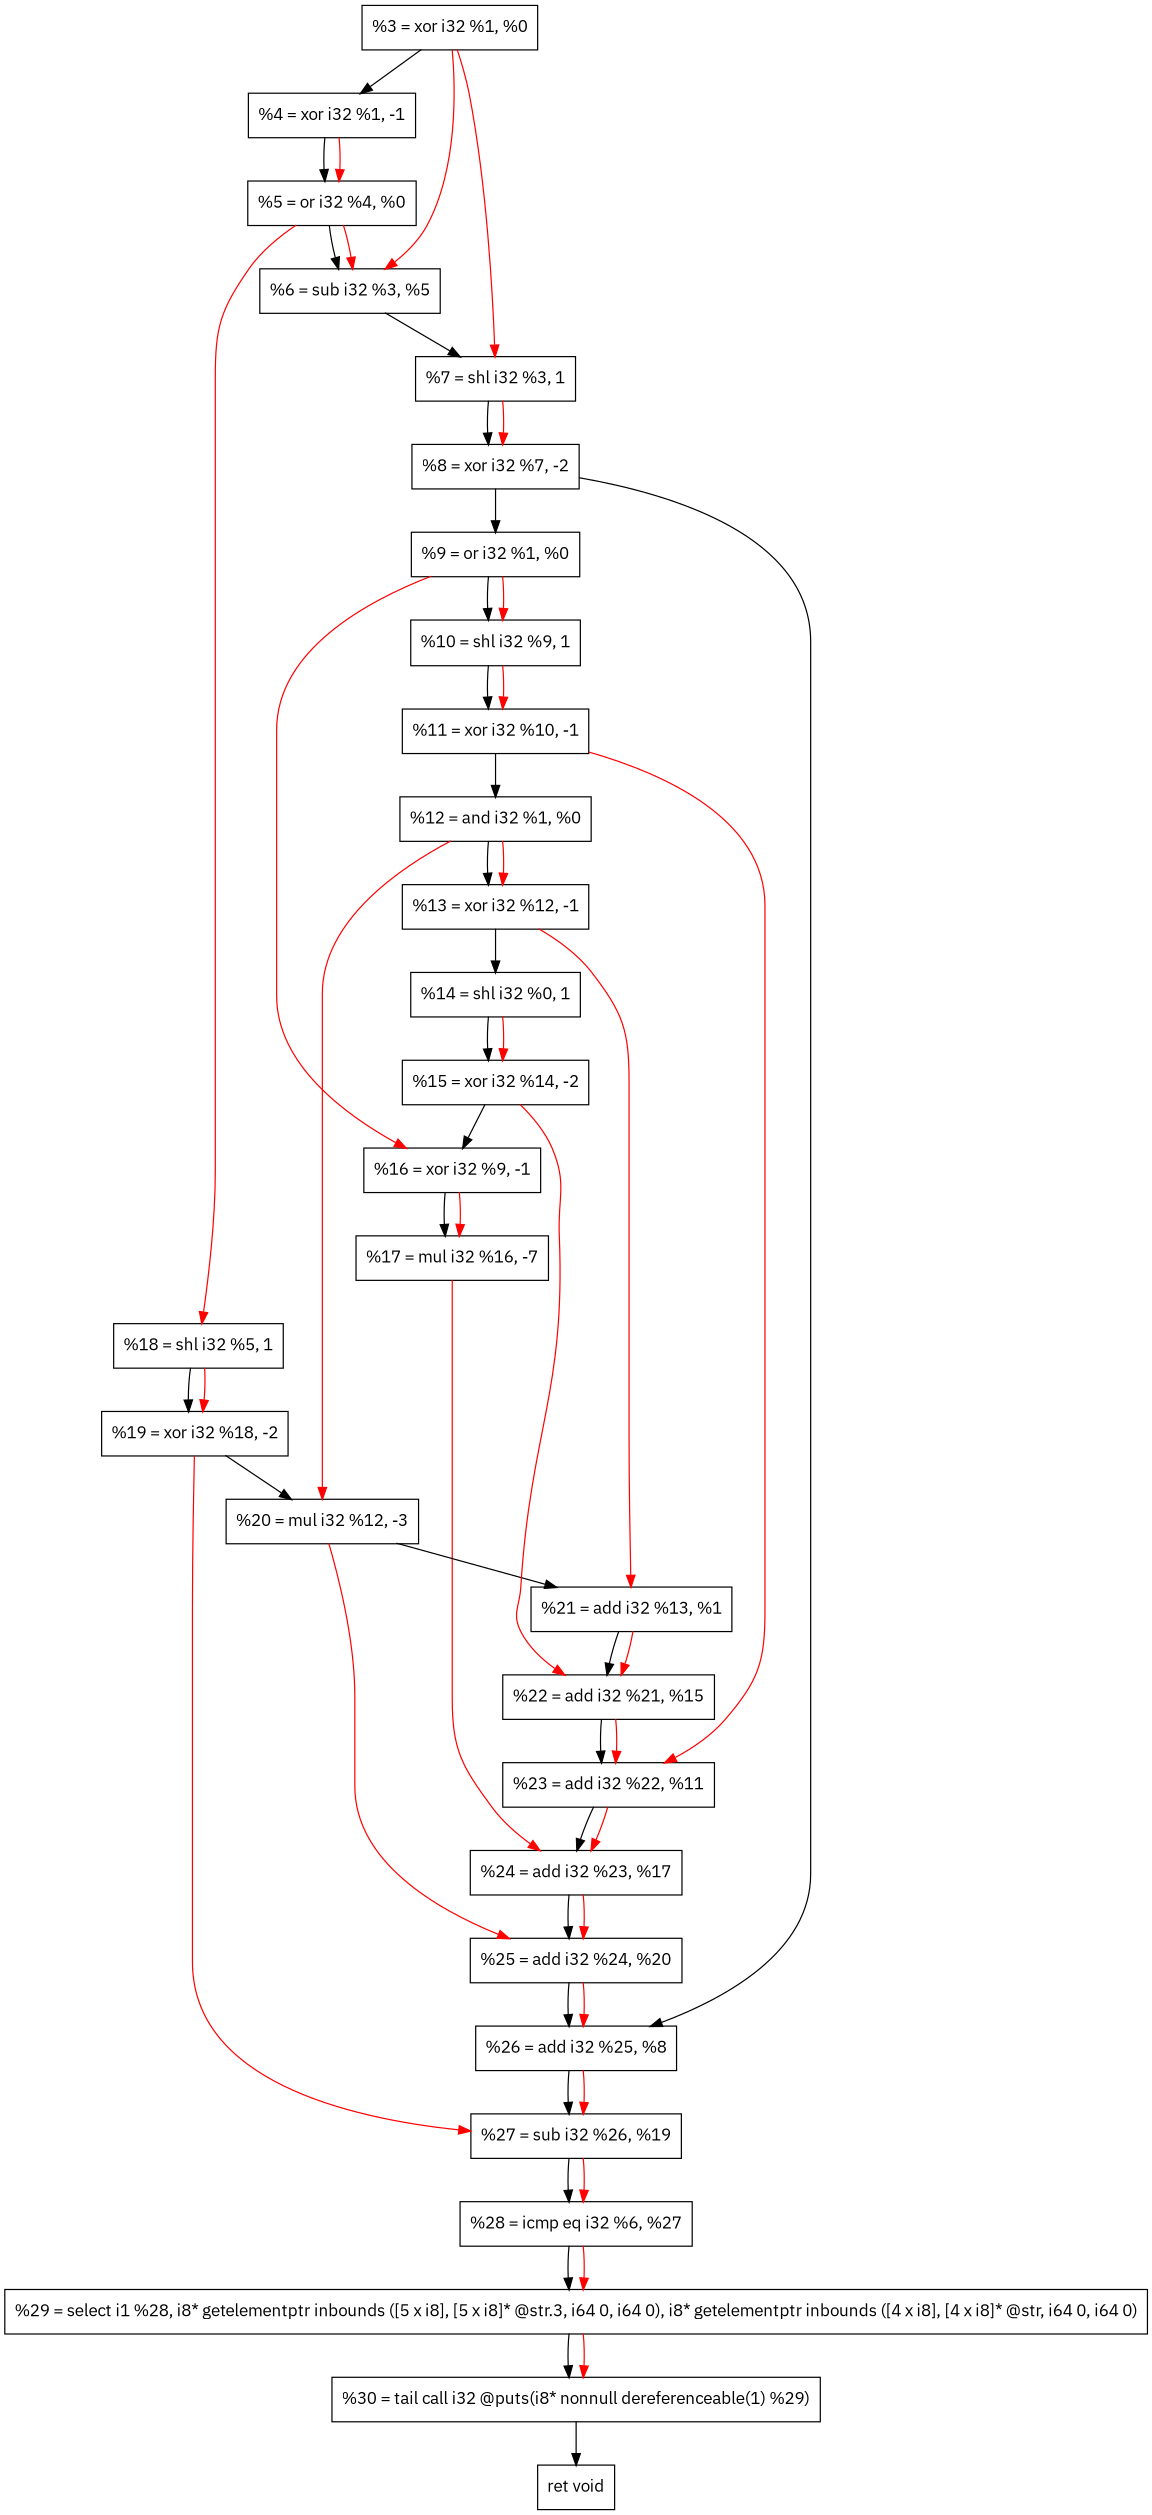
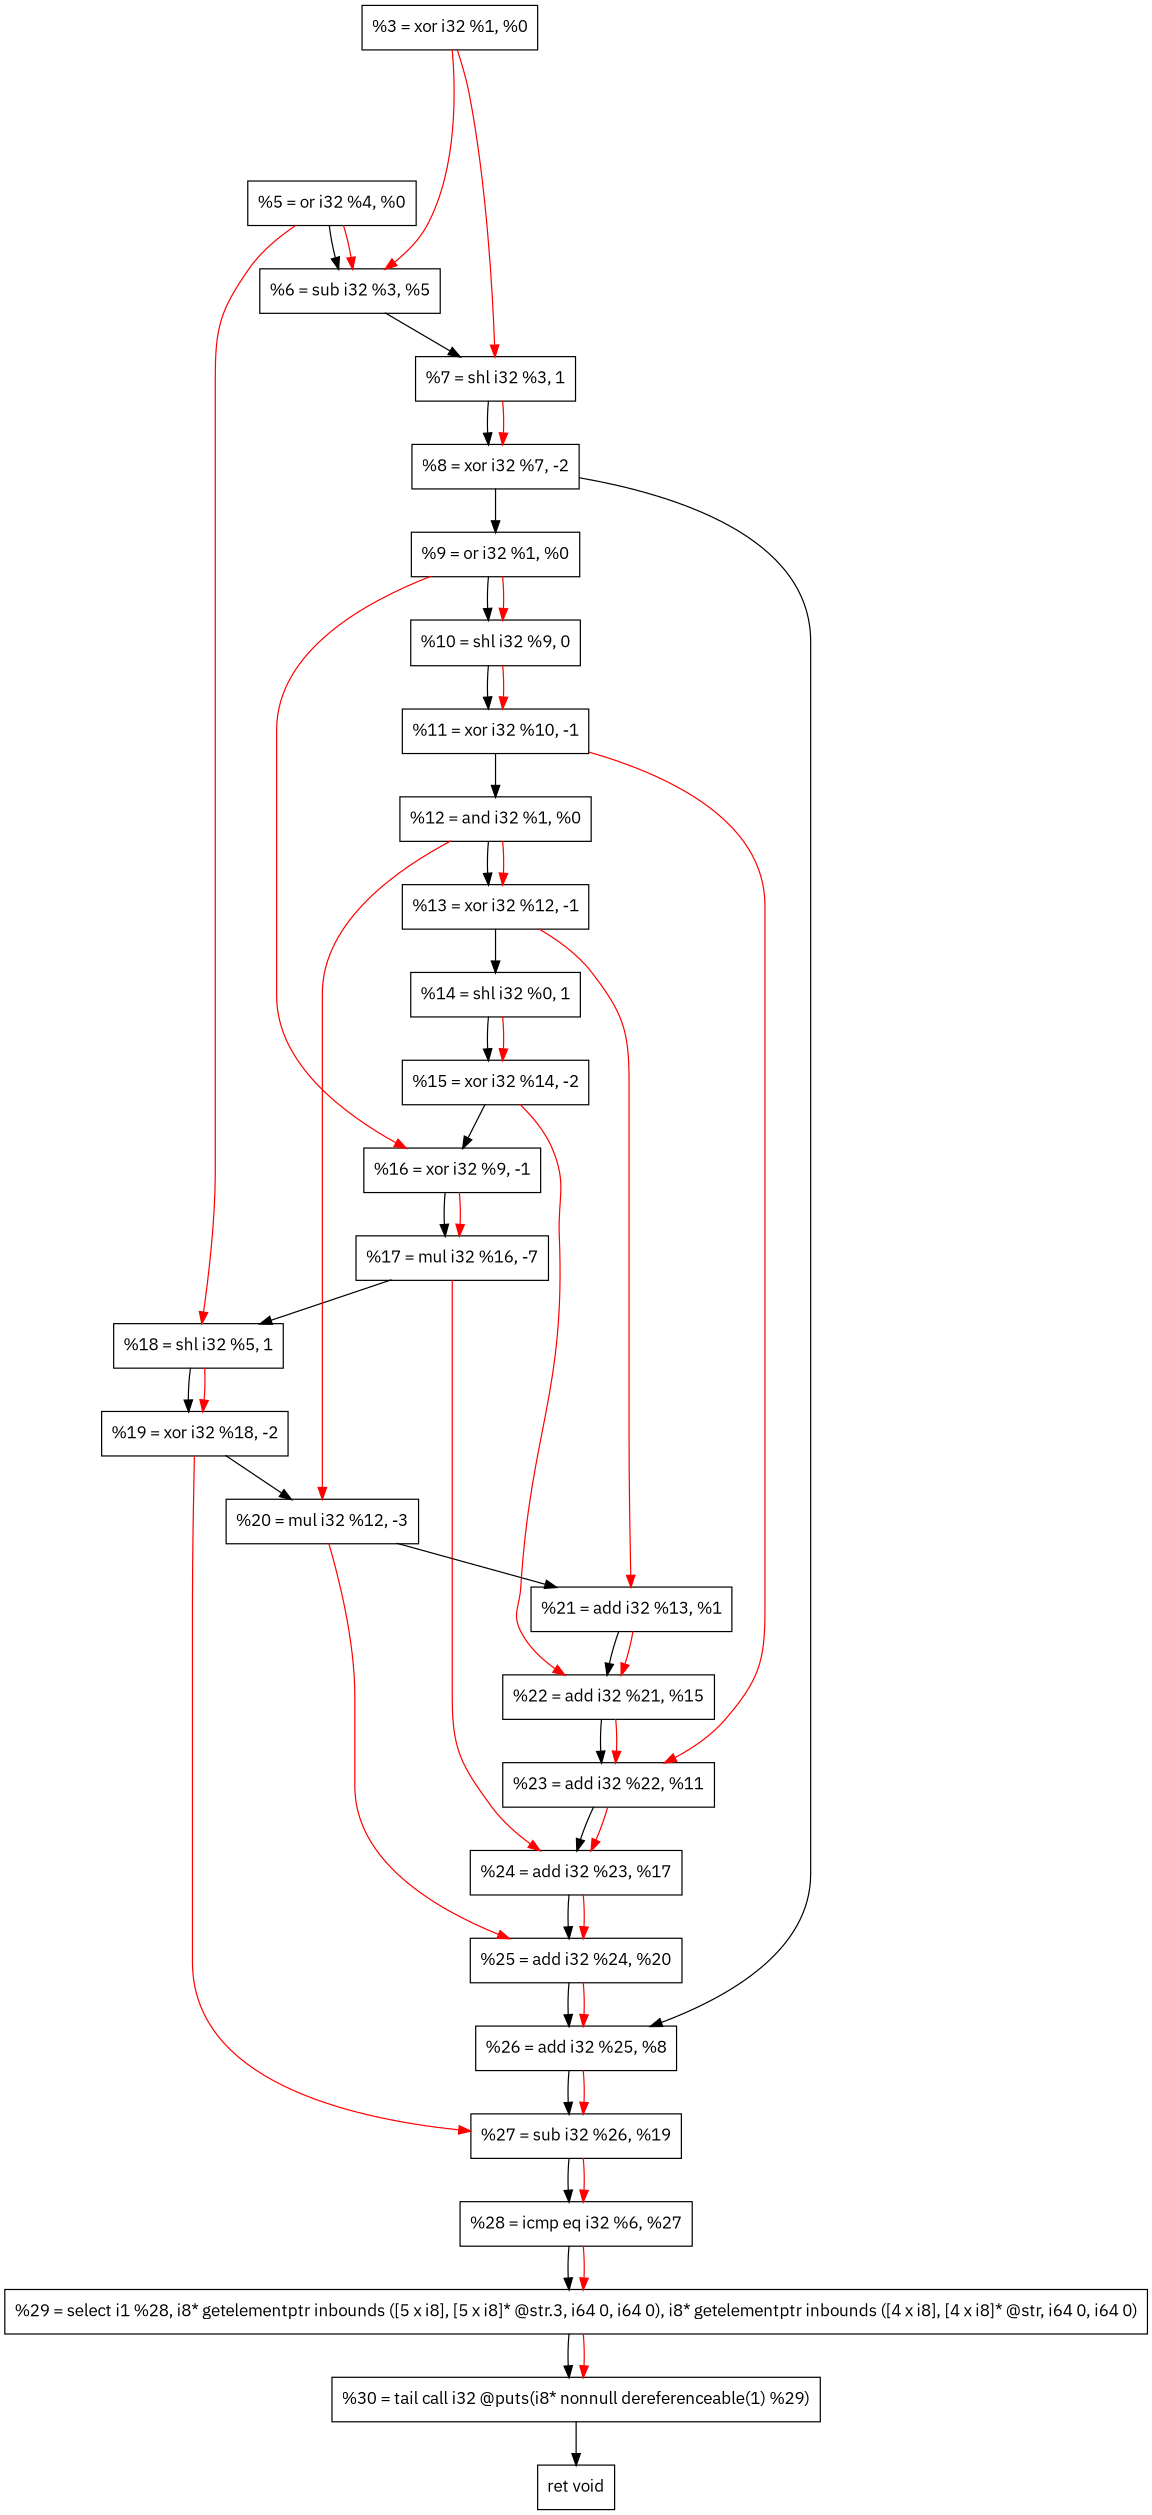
(332, 115) -> none
(496, 643) -> (496, 643)
none -> (331, 1300)
